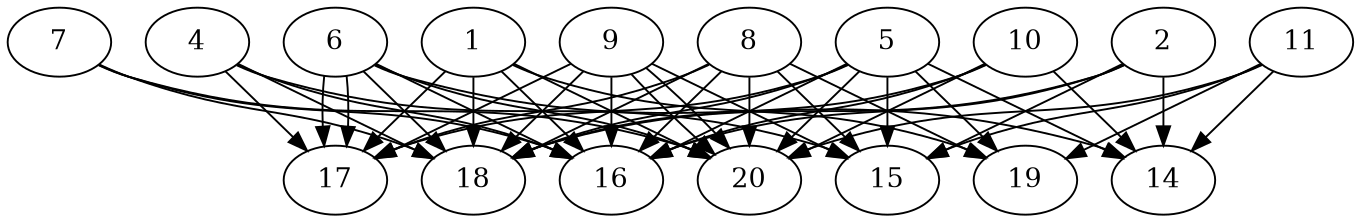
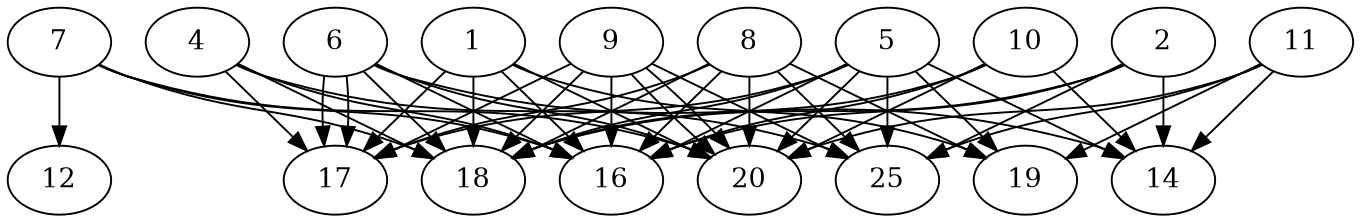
none -> (59, 180)
(887, 180) -> (887, 180)
